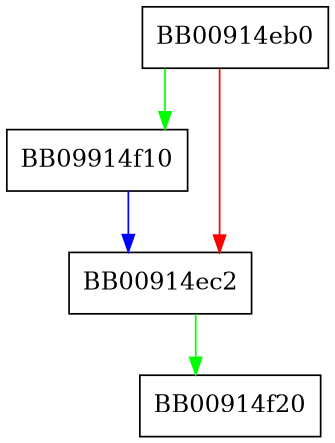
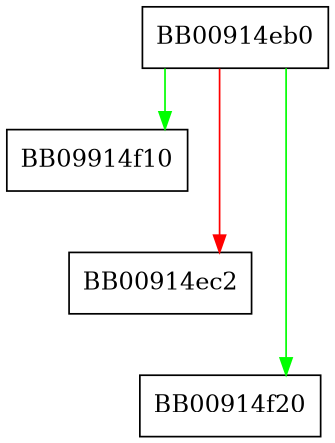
(128, 213) -> none
(196, 336) -> (286, 213)
